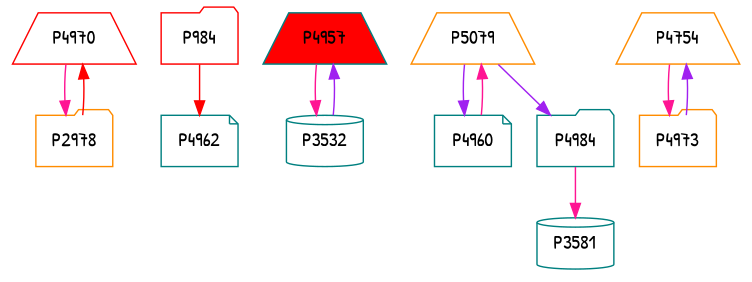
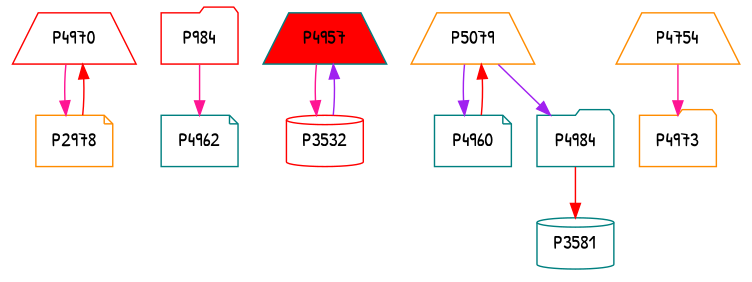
(200, 83) -> (200, 83)
(482, 97) -> (482, 97)
(687, 97) -> none
(74, 141) -> (74, 141)
(325, 141) -> (325, 141)
(575, 185) -> (575, 185)
